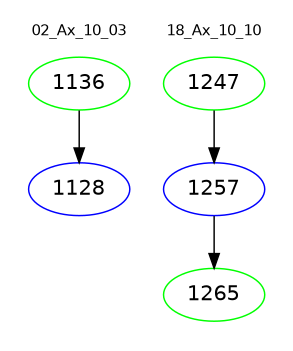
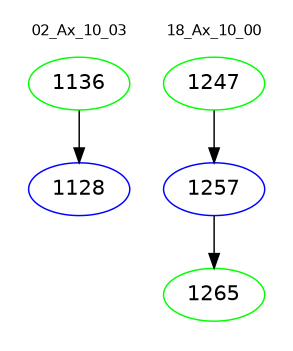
(214, 32) -> (214, 32)
